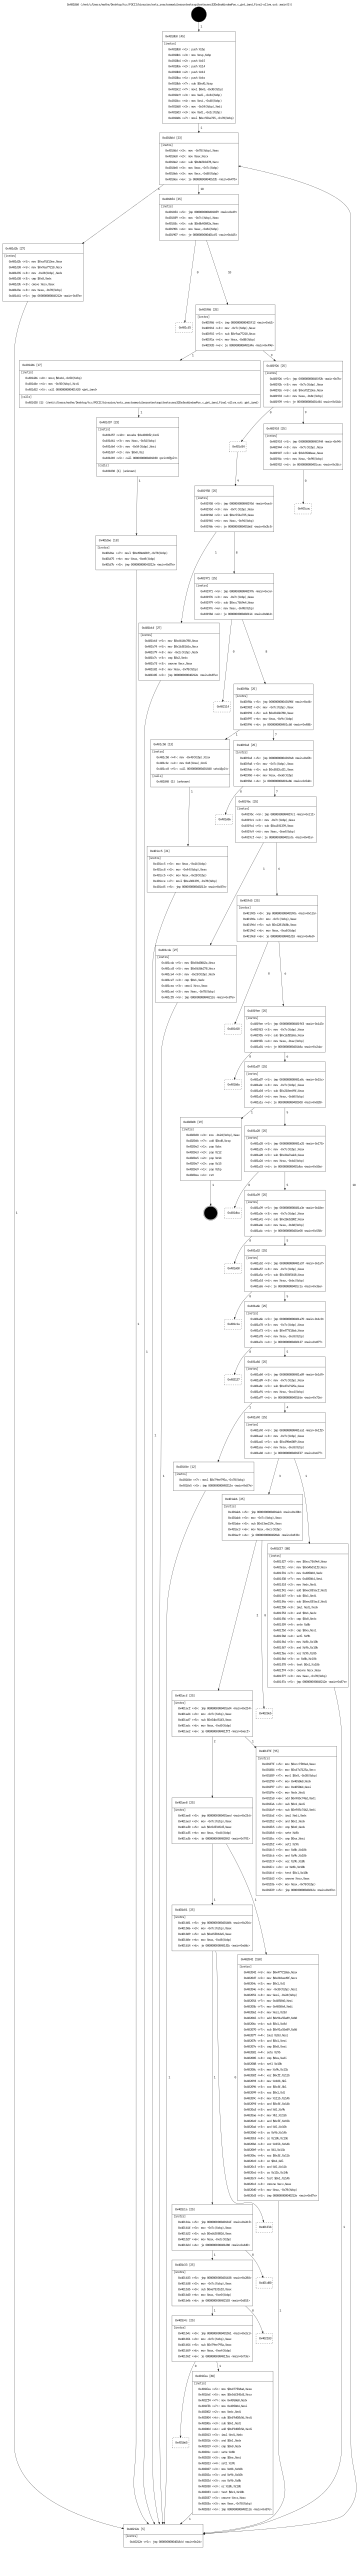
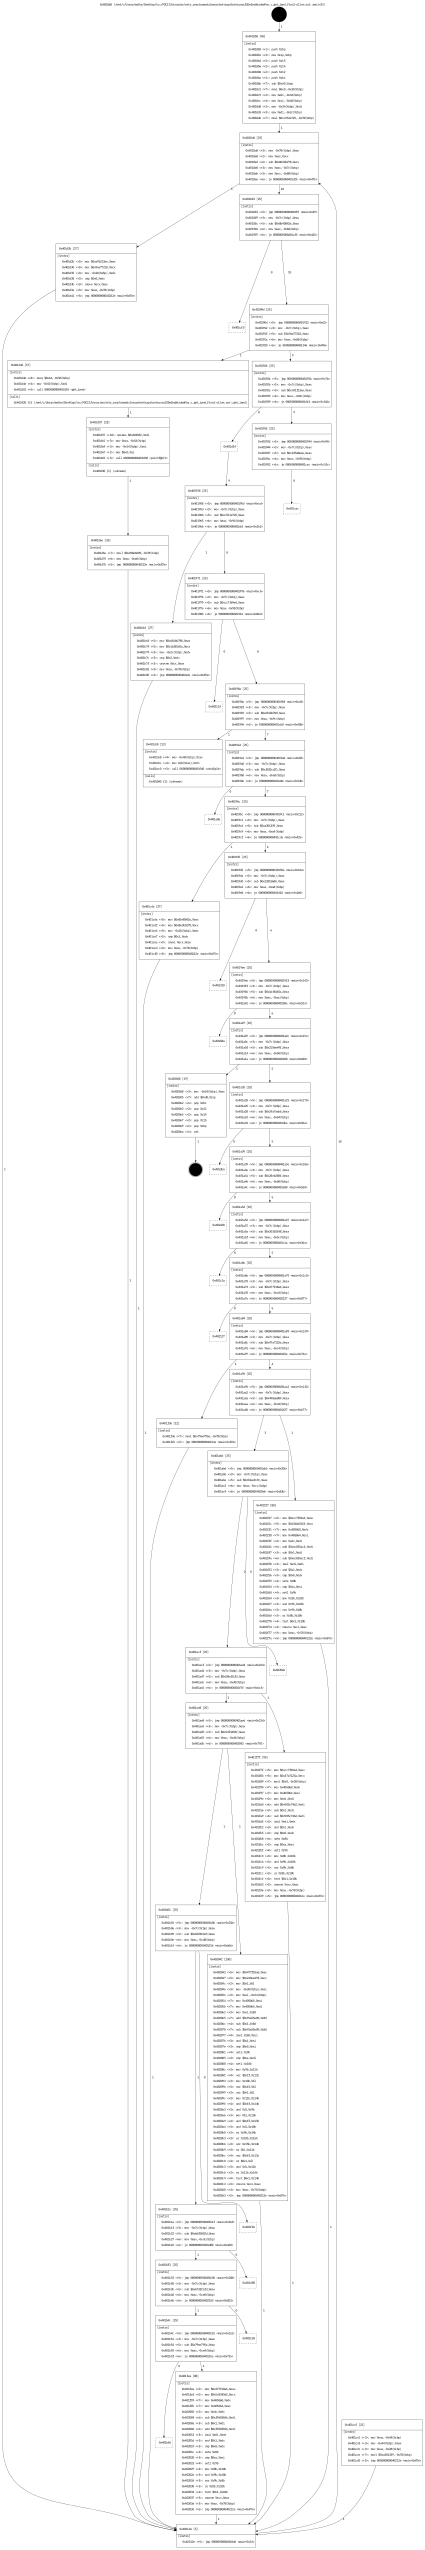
(189, 816) -> none
none -> (291, 2217)
